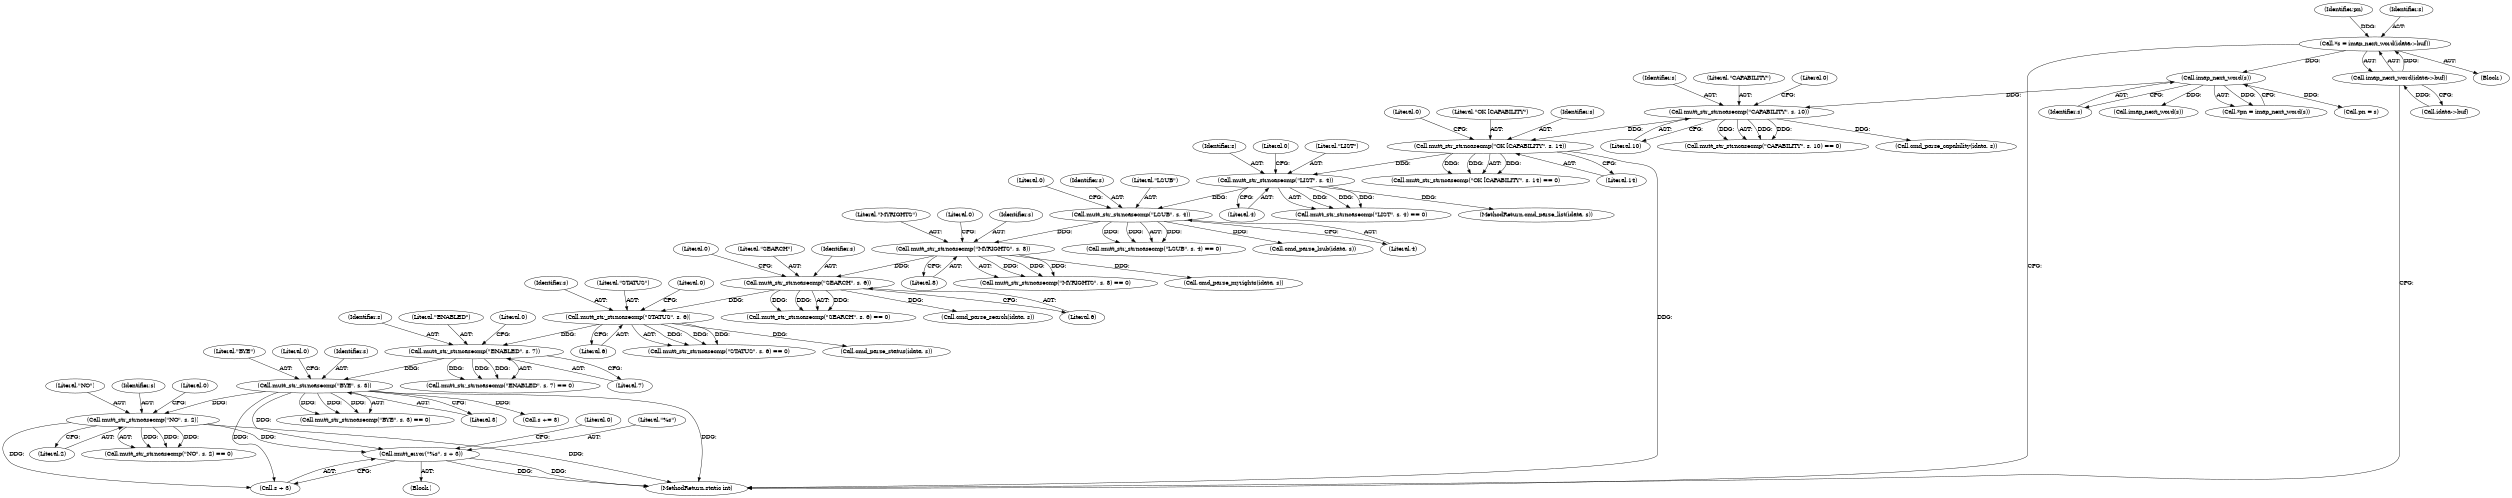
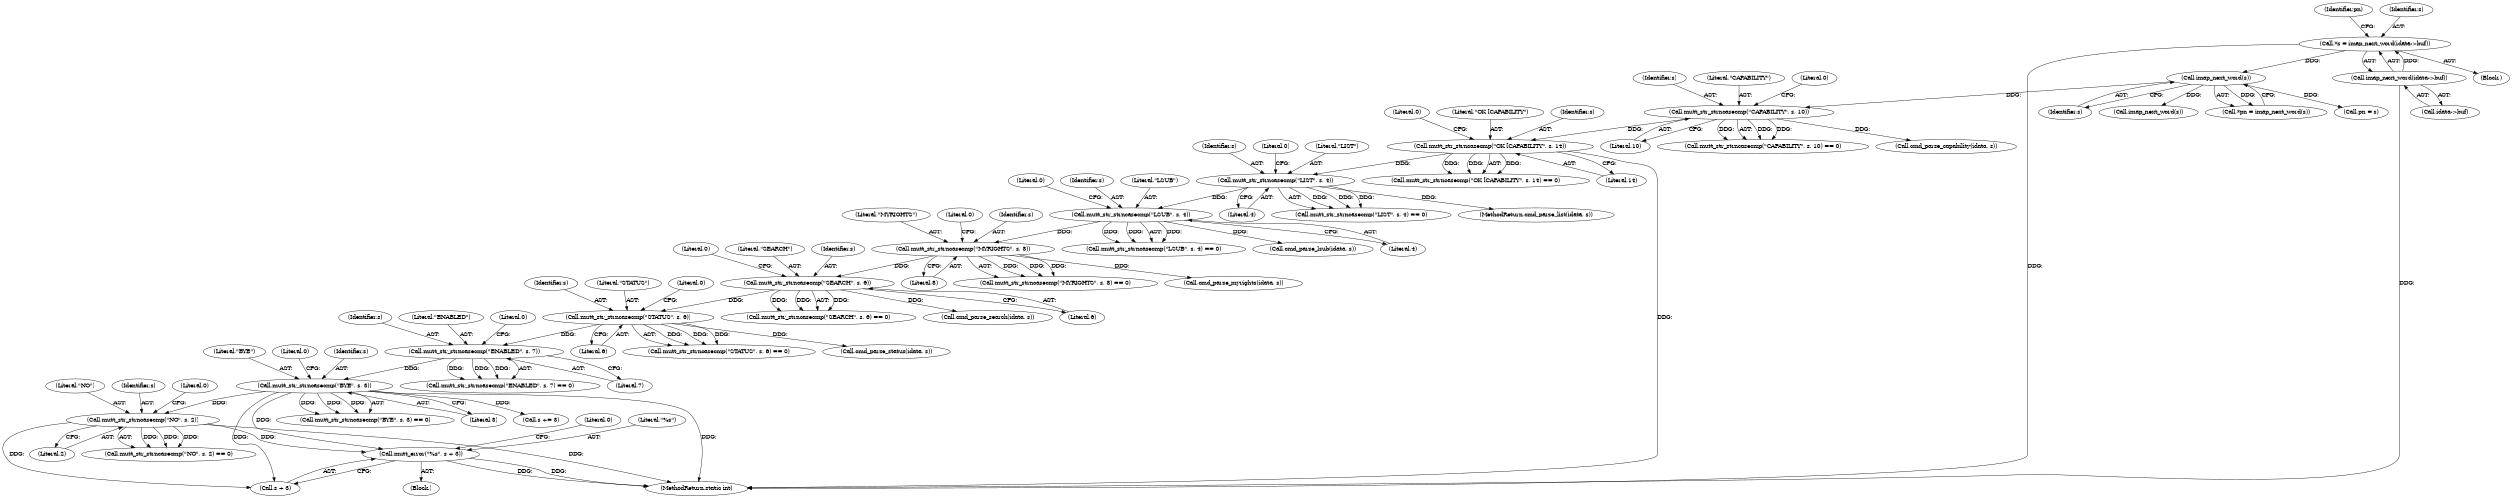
(2369, 27) -> (2369, 27)
(2424, 95) -> (2424, 95)
(2447, 95) -> (2445, 95)
(2036, 266) -> (2036, 266)
(2407, 283) -> (2408, 283)
